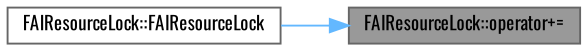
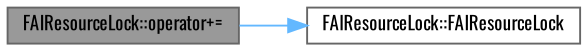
(305, 26) -> (264, 26)
